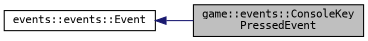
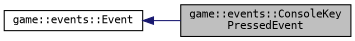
(80, 21) -> (73, 21)
